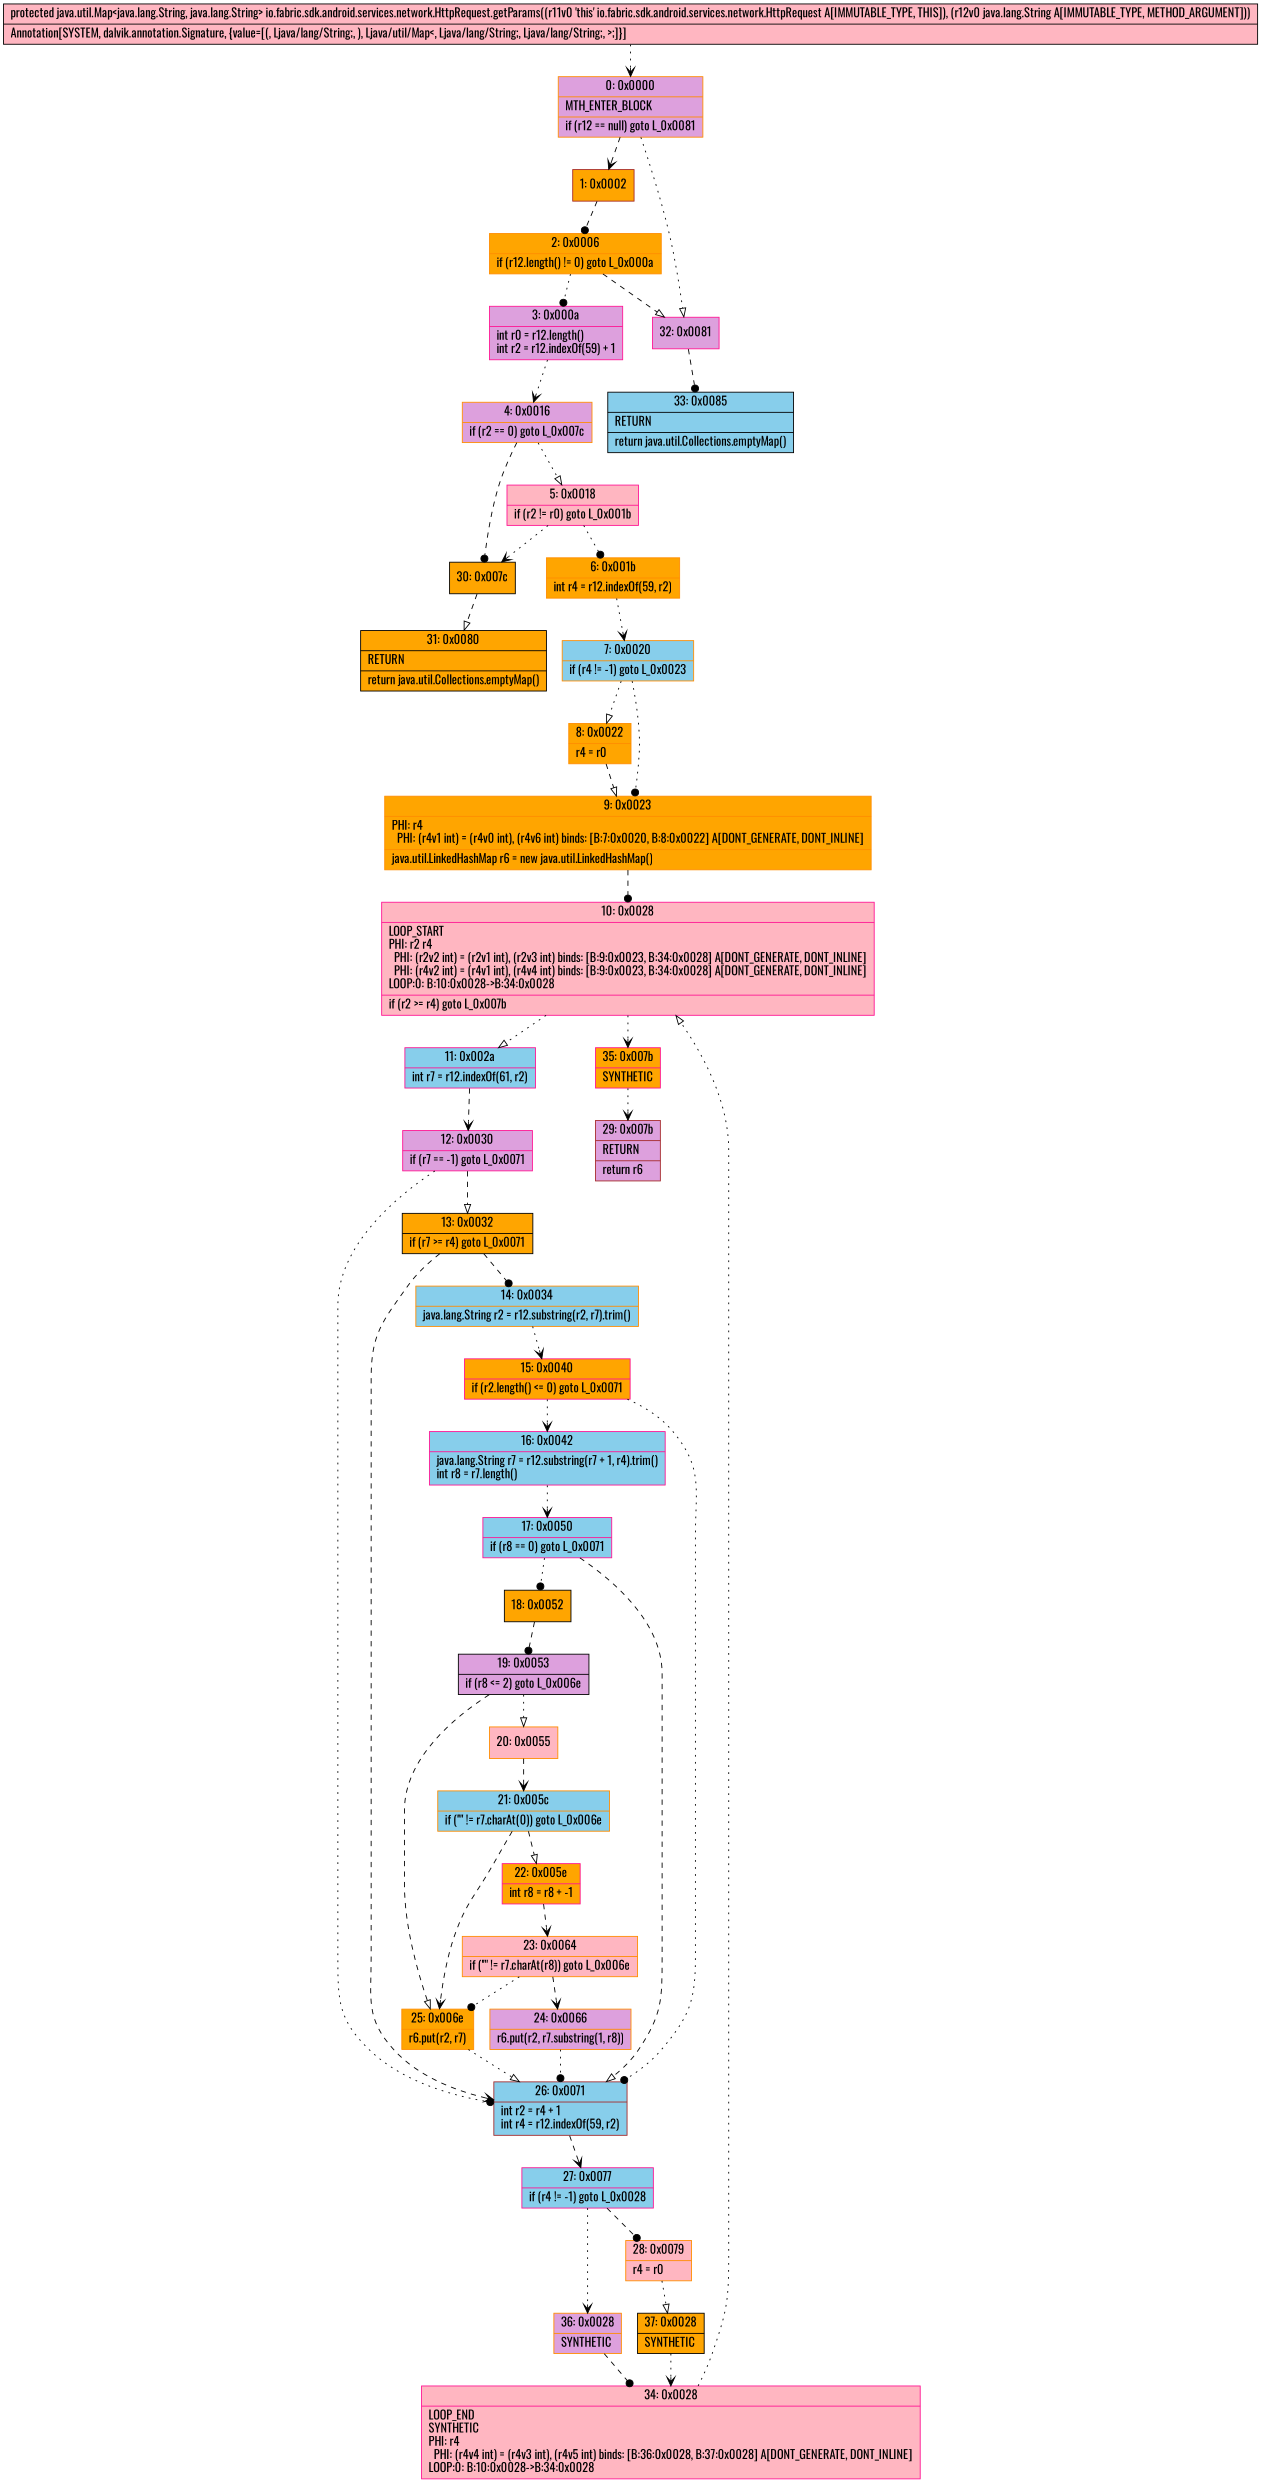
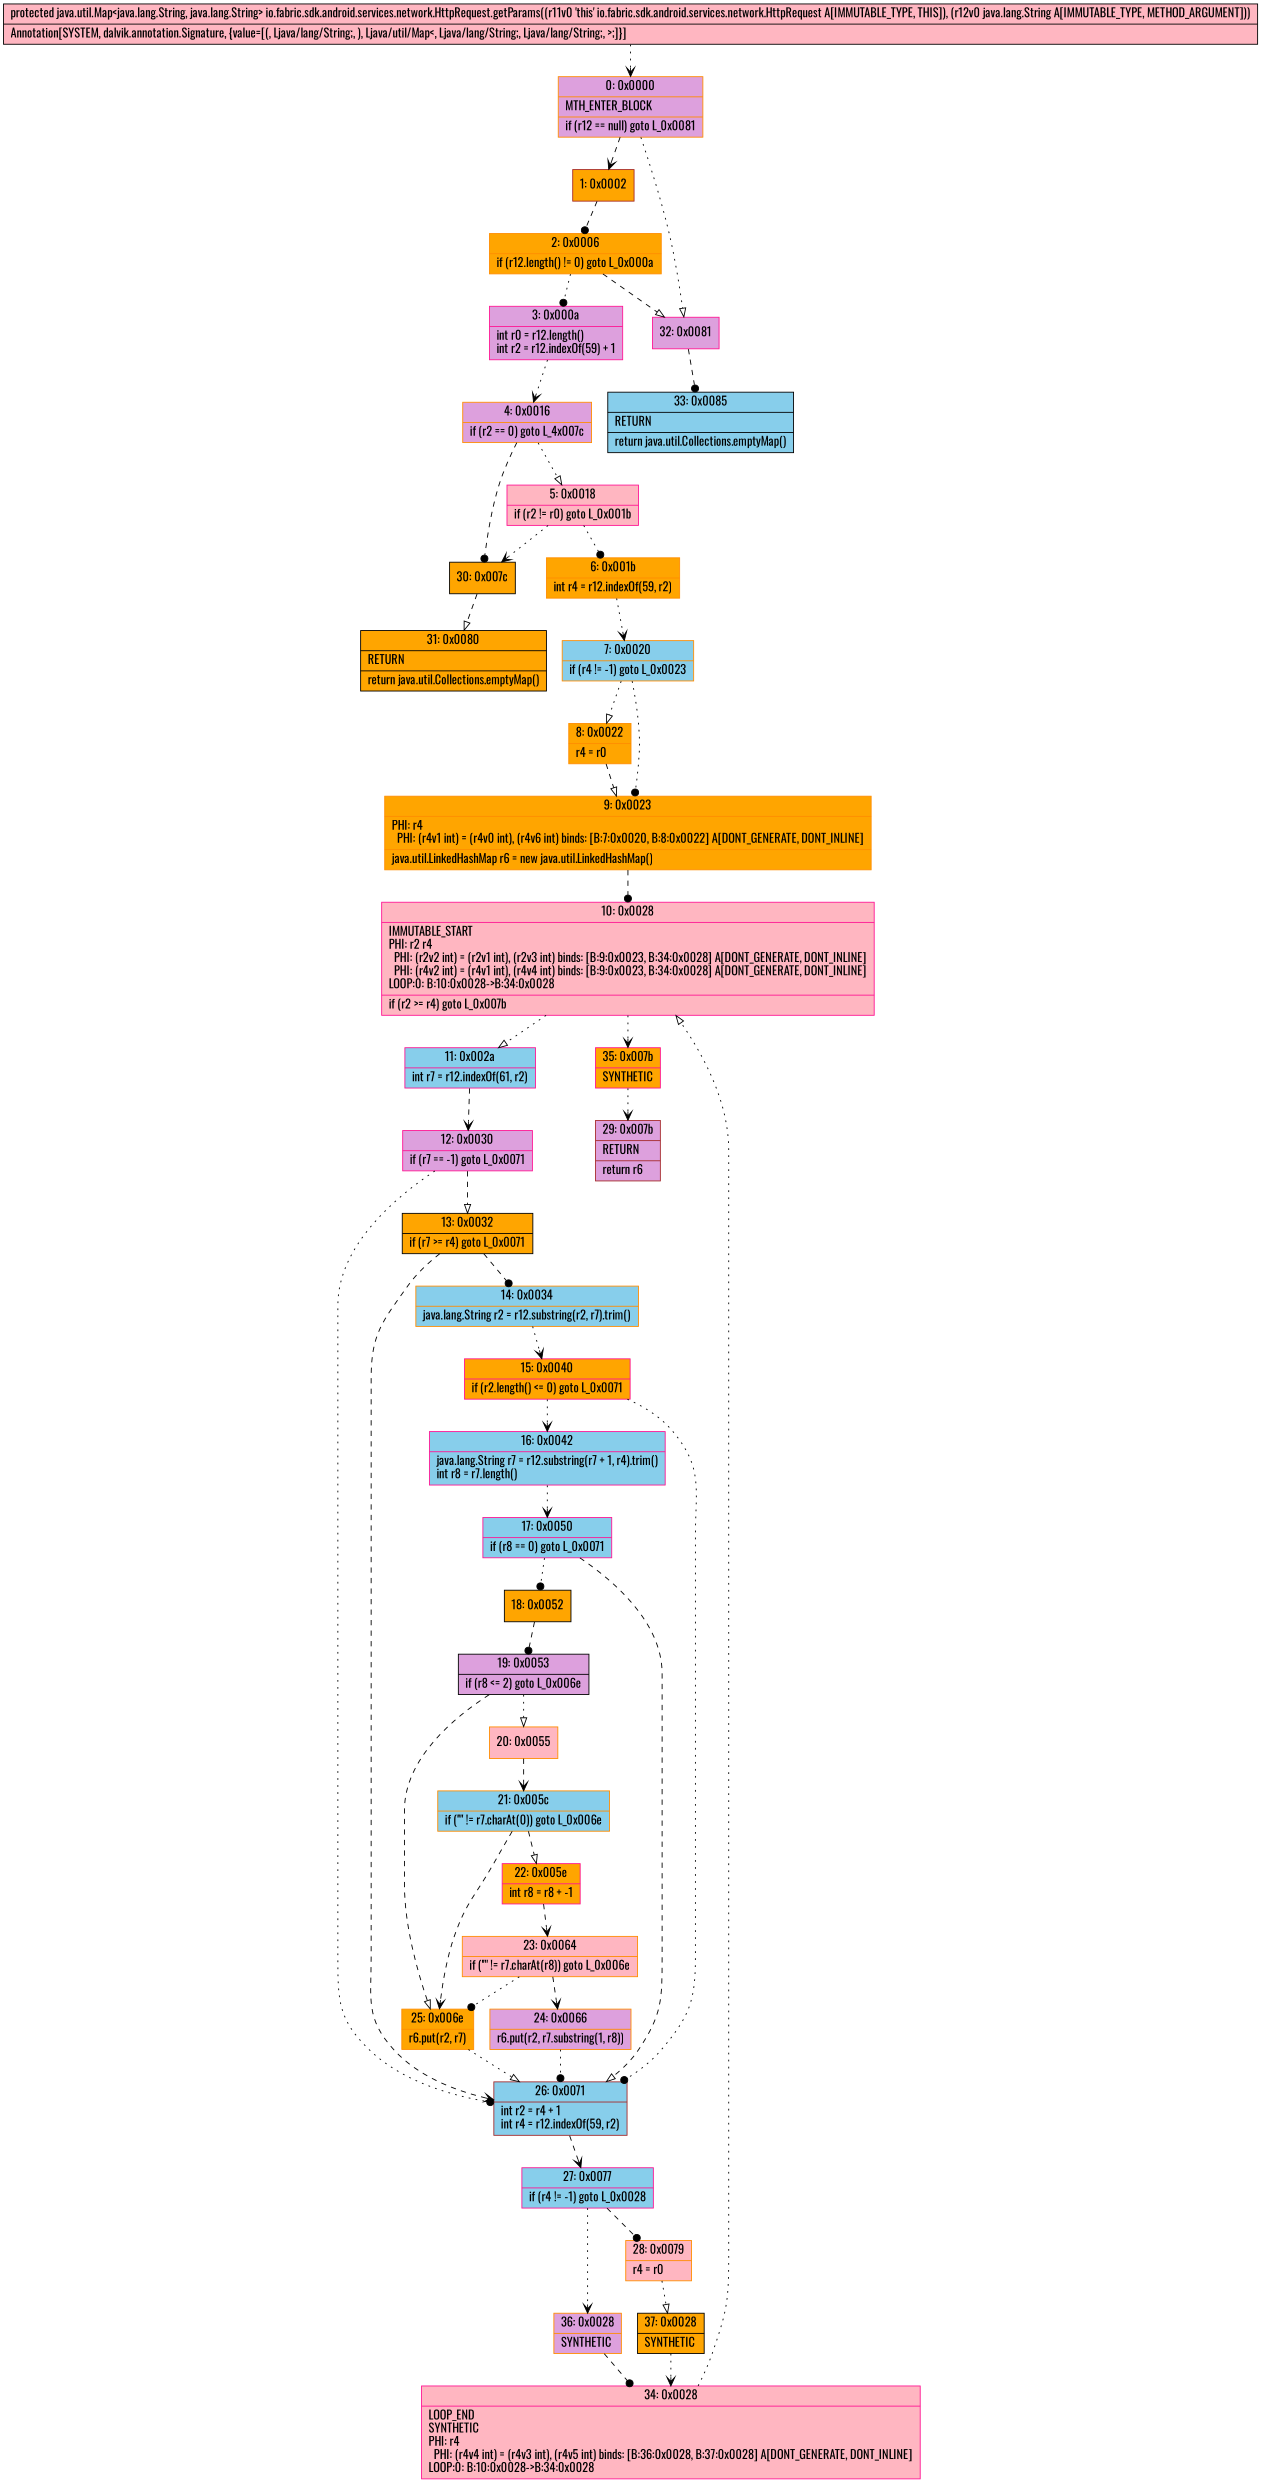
(527, 432) -> (527, 432)
(417, 932) -> (431, 932)
